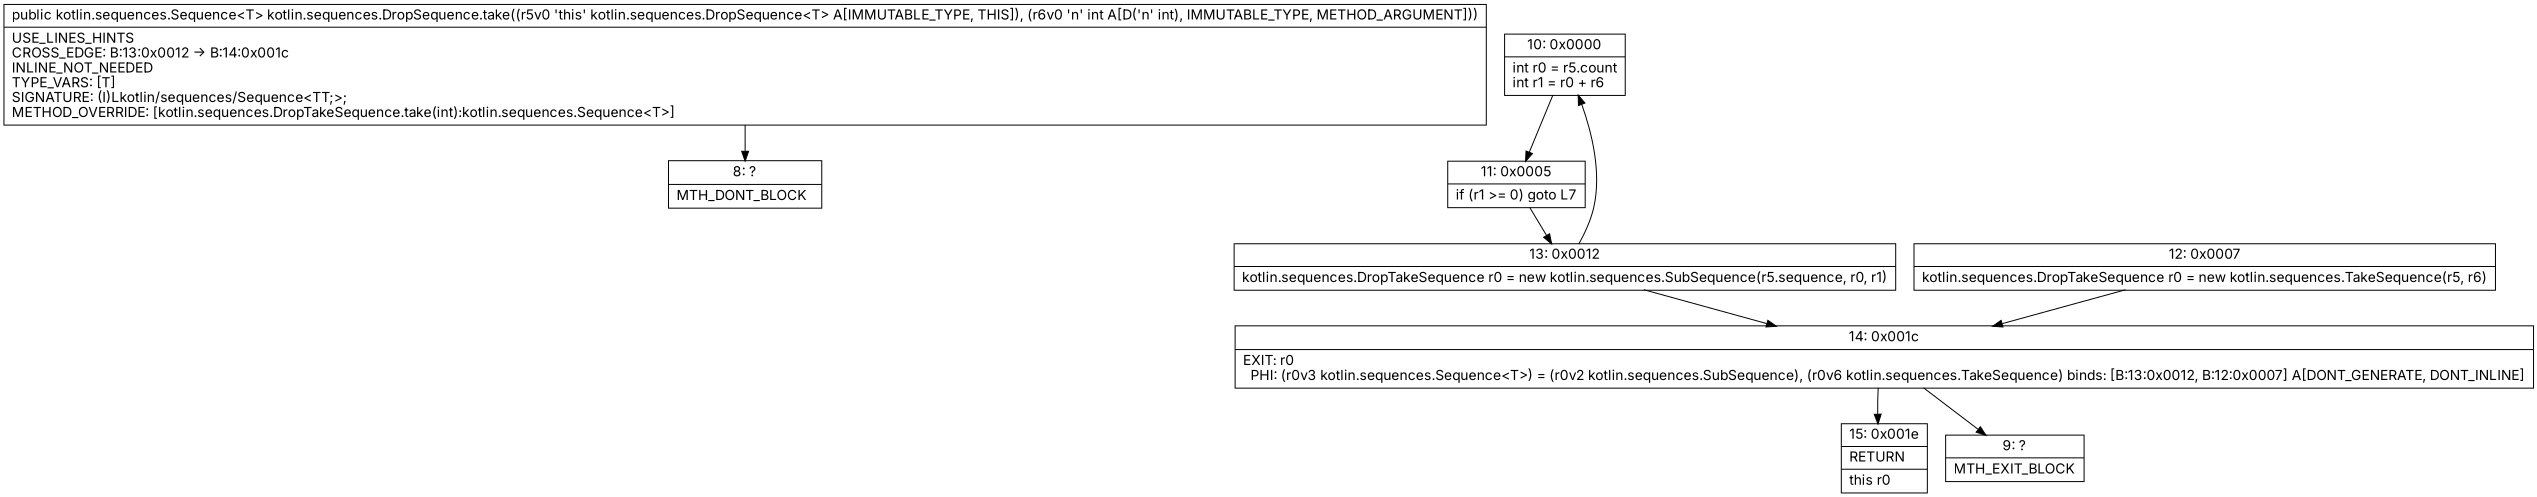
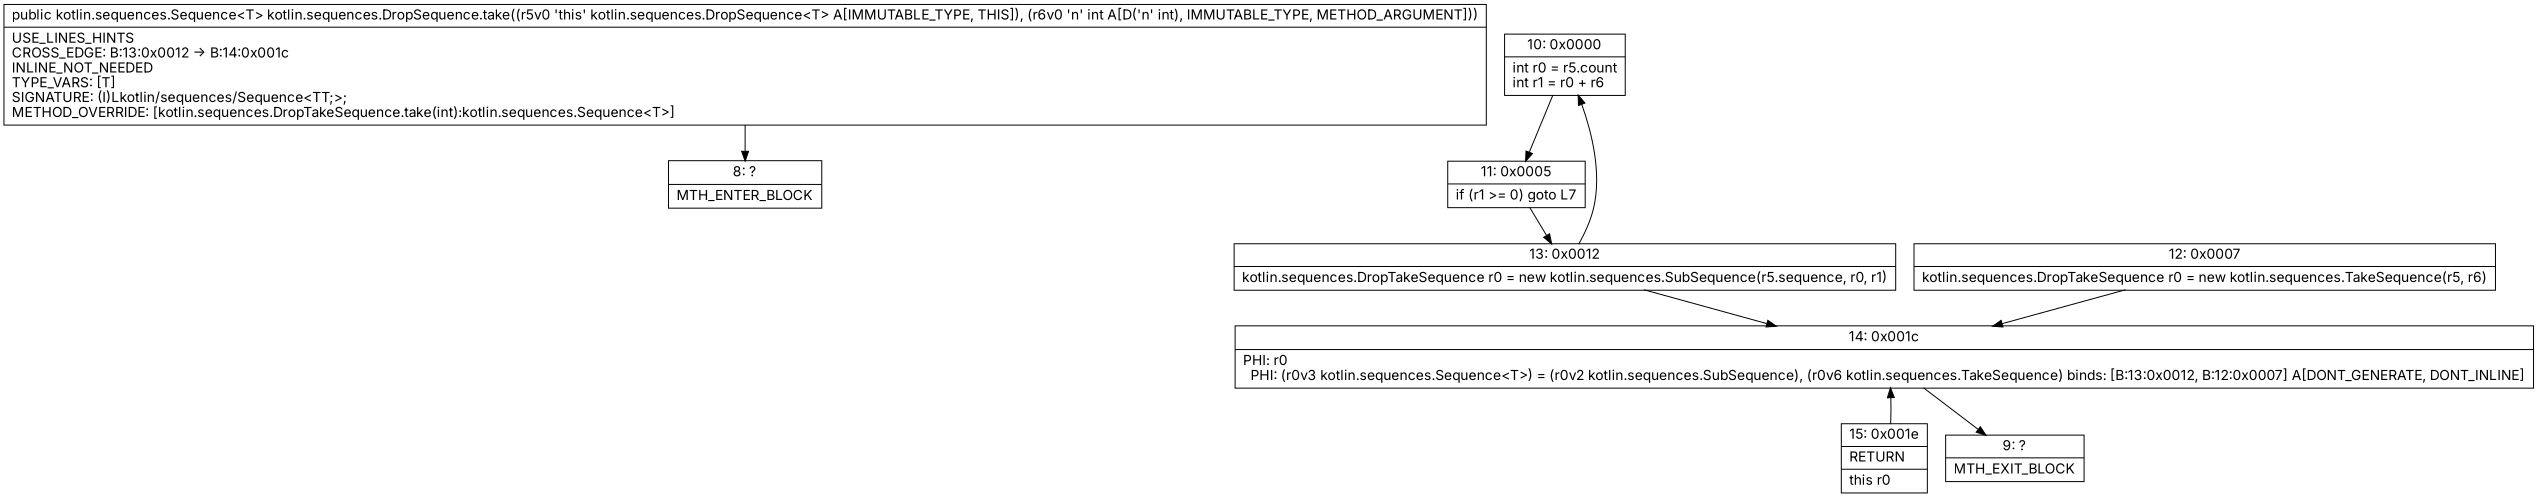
(742, 196) -> (745, 196)
(1271, 361) -> (1267, 361)
(1878, 401) -> (1891, 411)
